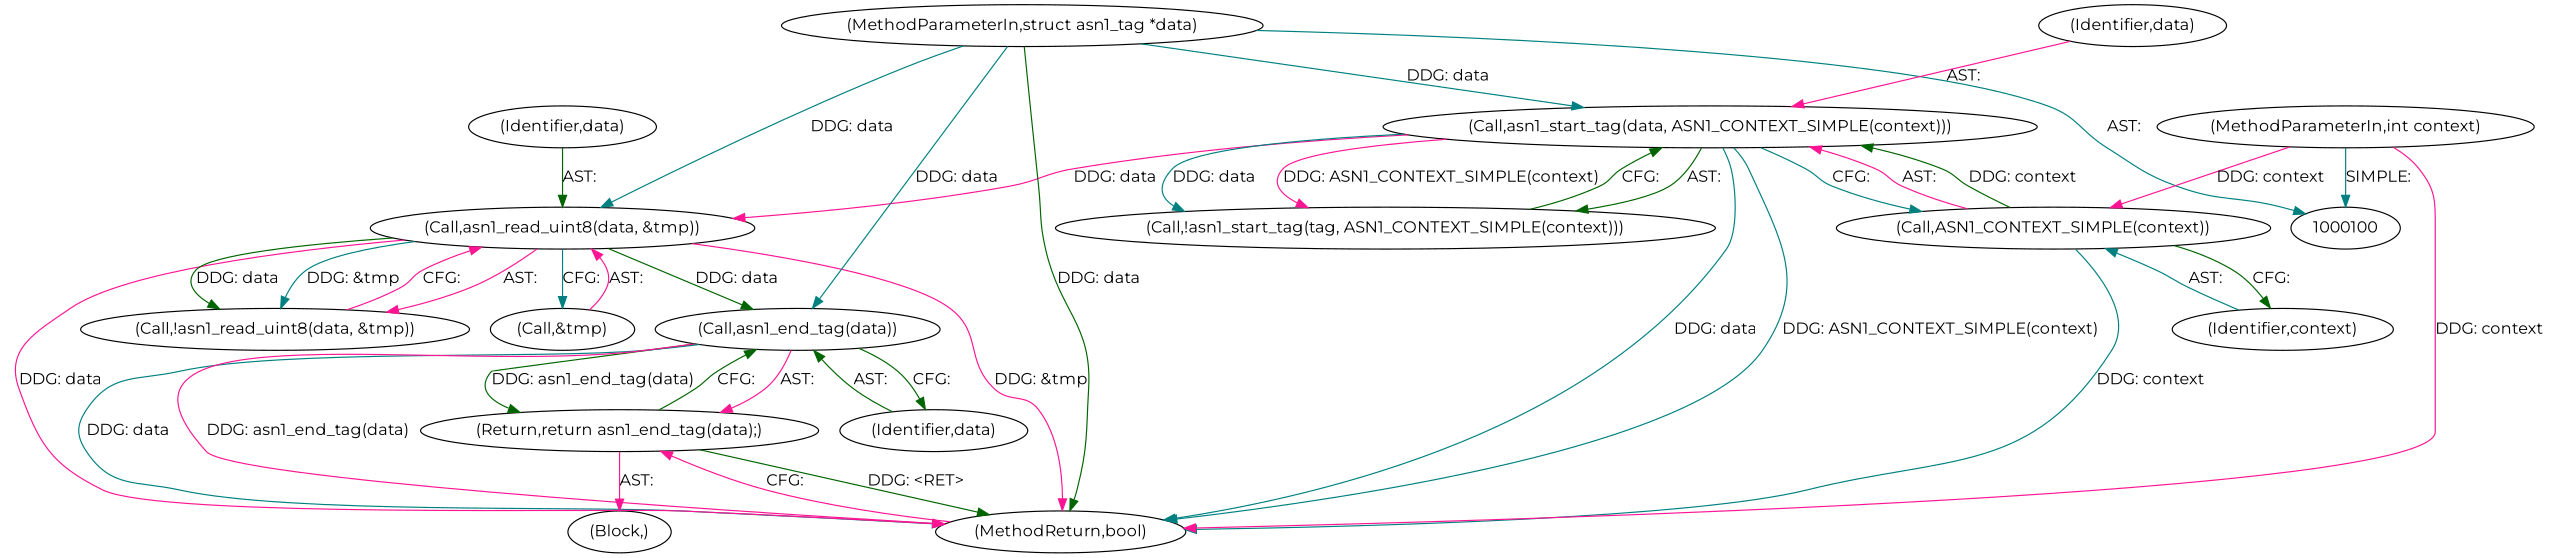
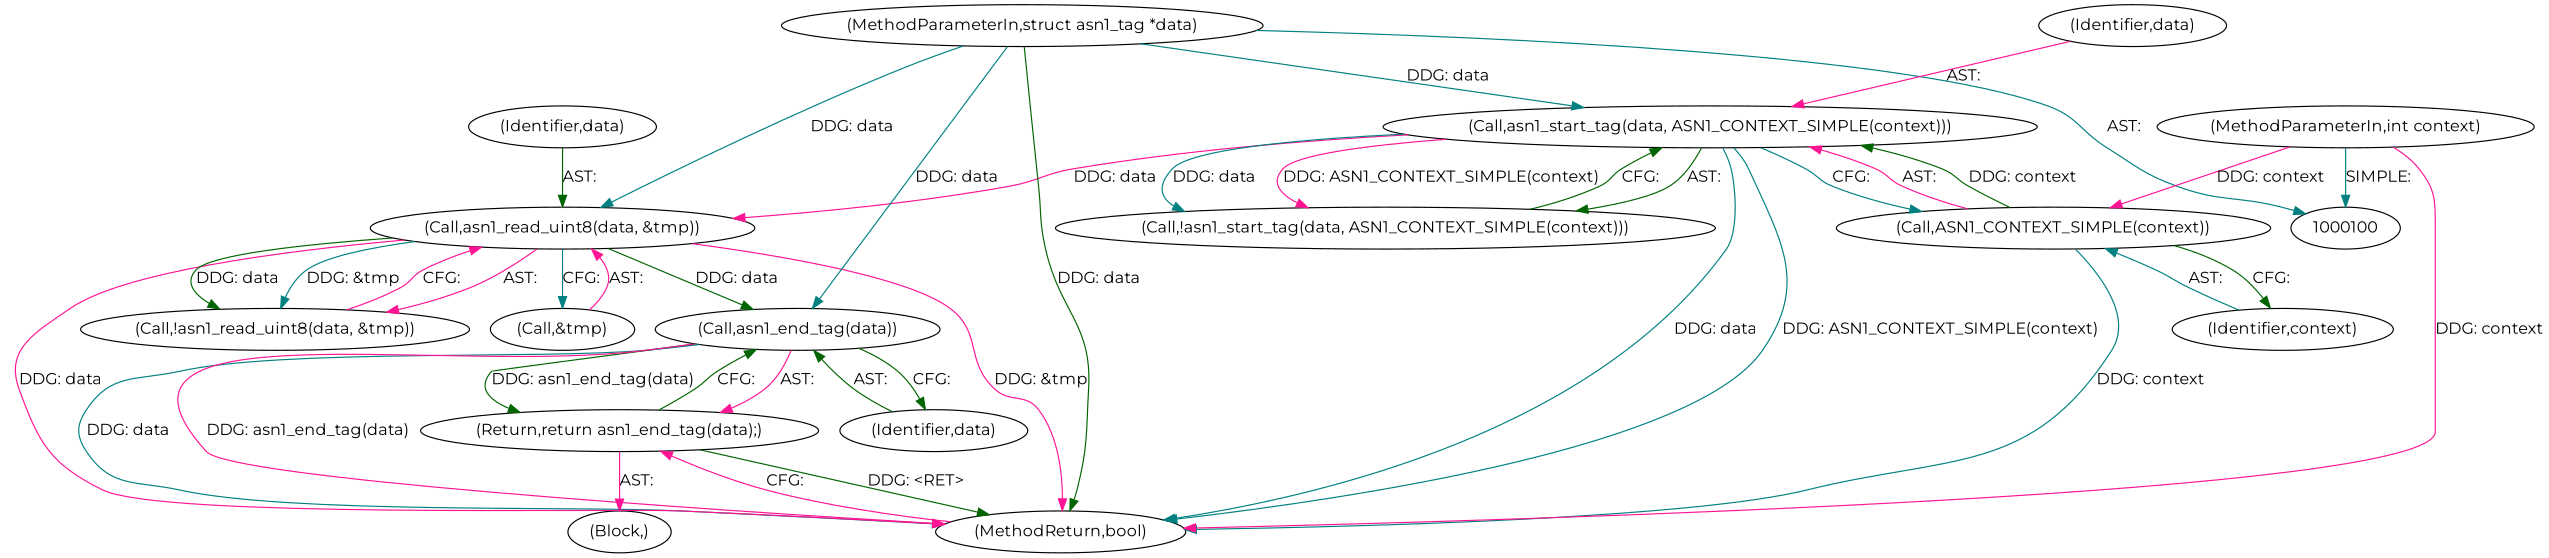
(1385, 228) -> (1385, 228)
